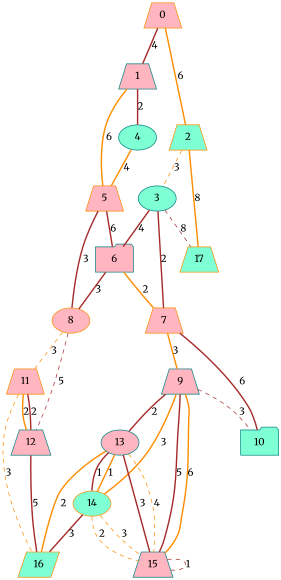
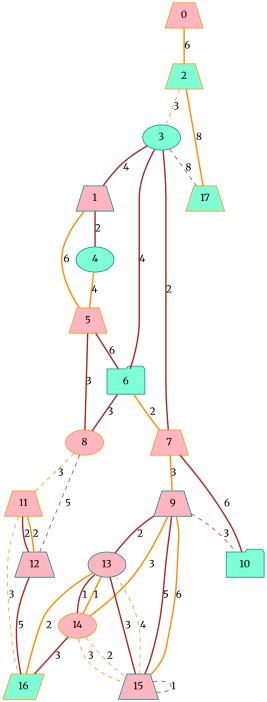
(150, 46) -> (123, 163)
(114, 260) -> (126, 382)
(92, 504) -> (78, 626)
